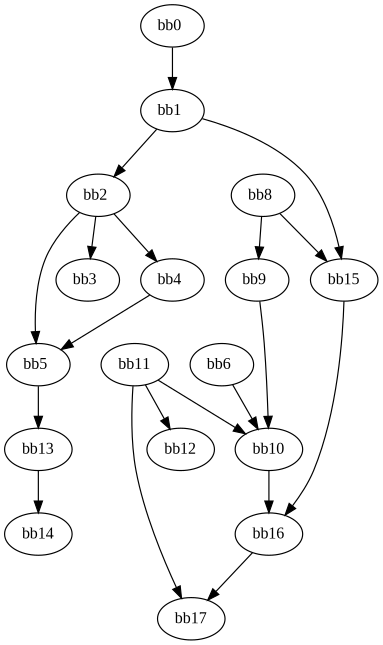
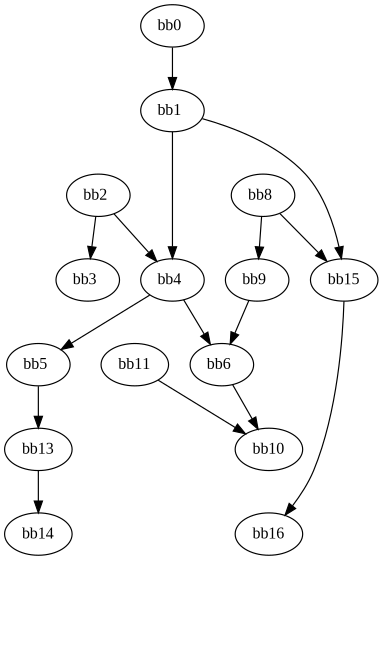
(139, 148) -> (172, 189)
(43, 266) -> none
none -> (194, 317)
(265, 359) -> (242, 317)
(181, 449) -> none
(269, 486) -> none
(191, 619) -> none
